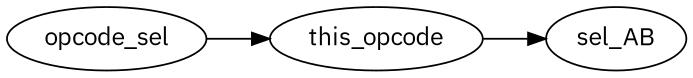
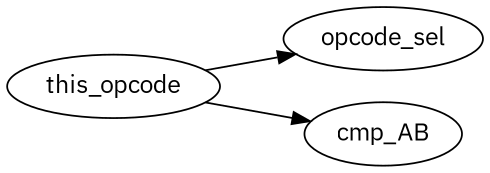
(229, 39) -> (242, 64)
(616, 39) -> (383, 134)
